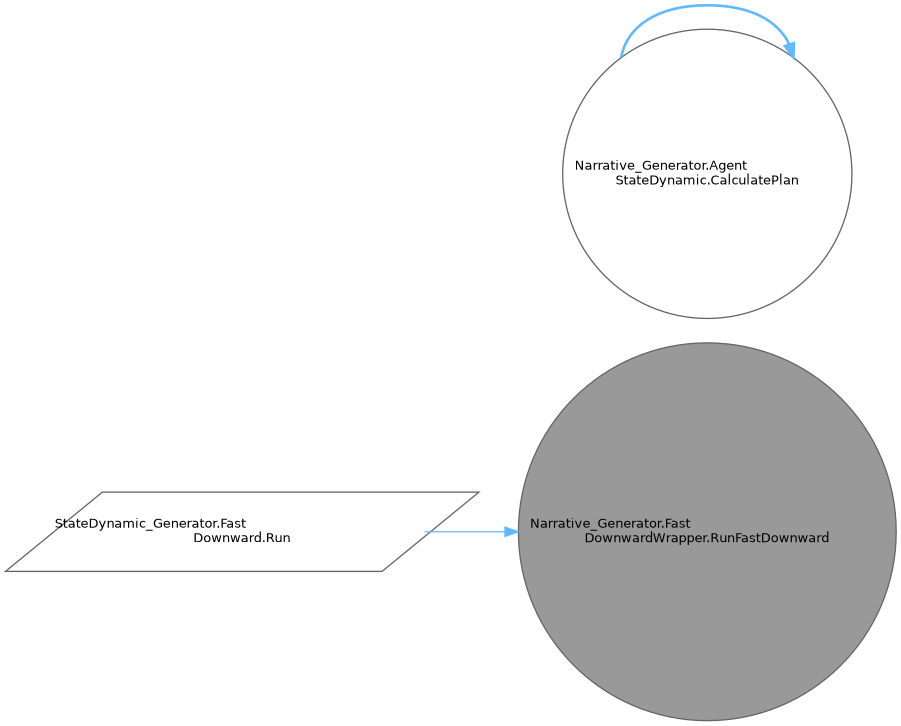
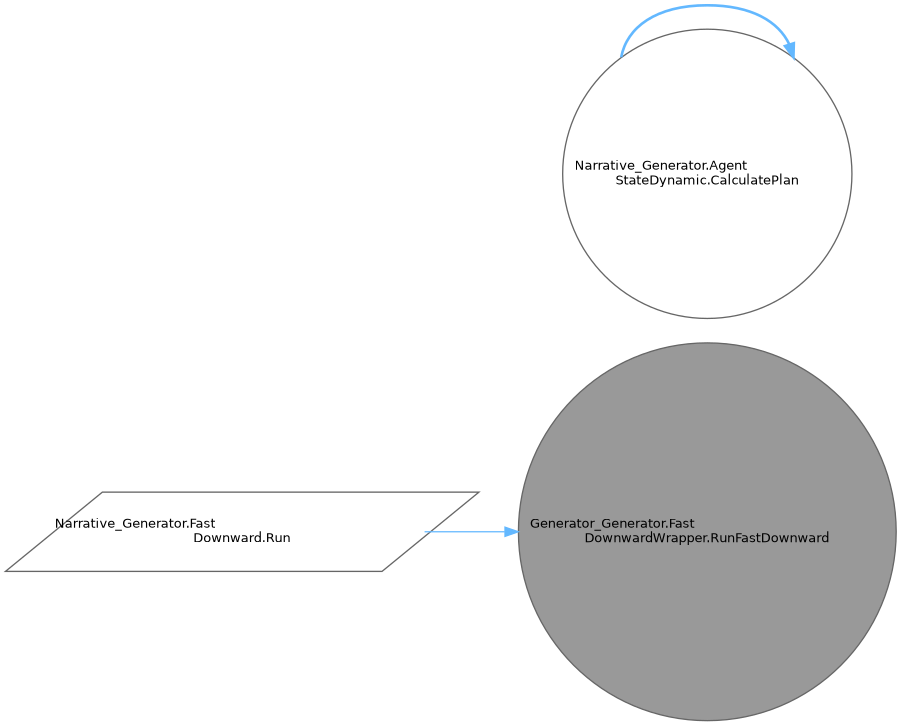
(242, 532) -> (242, 532)
(707, 532) -> (707, 532)
